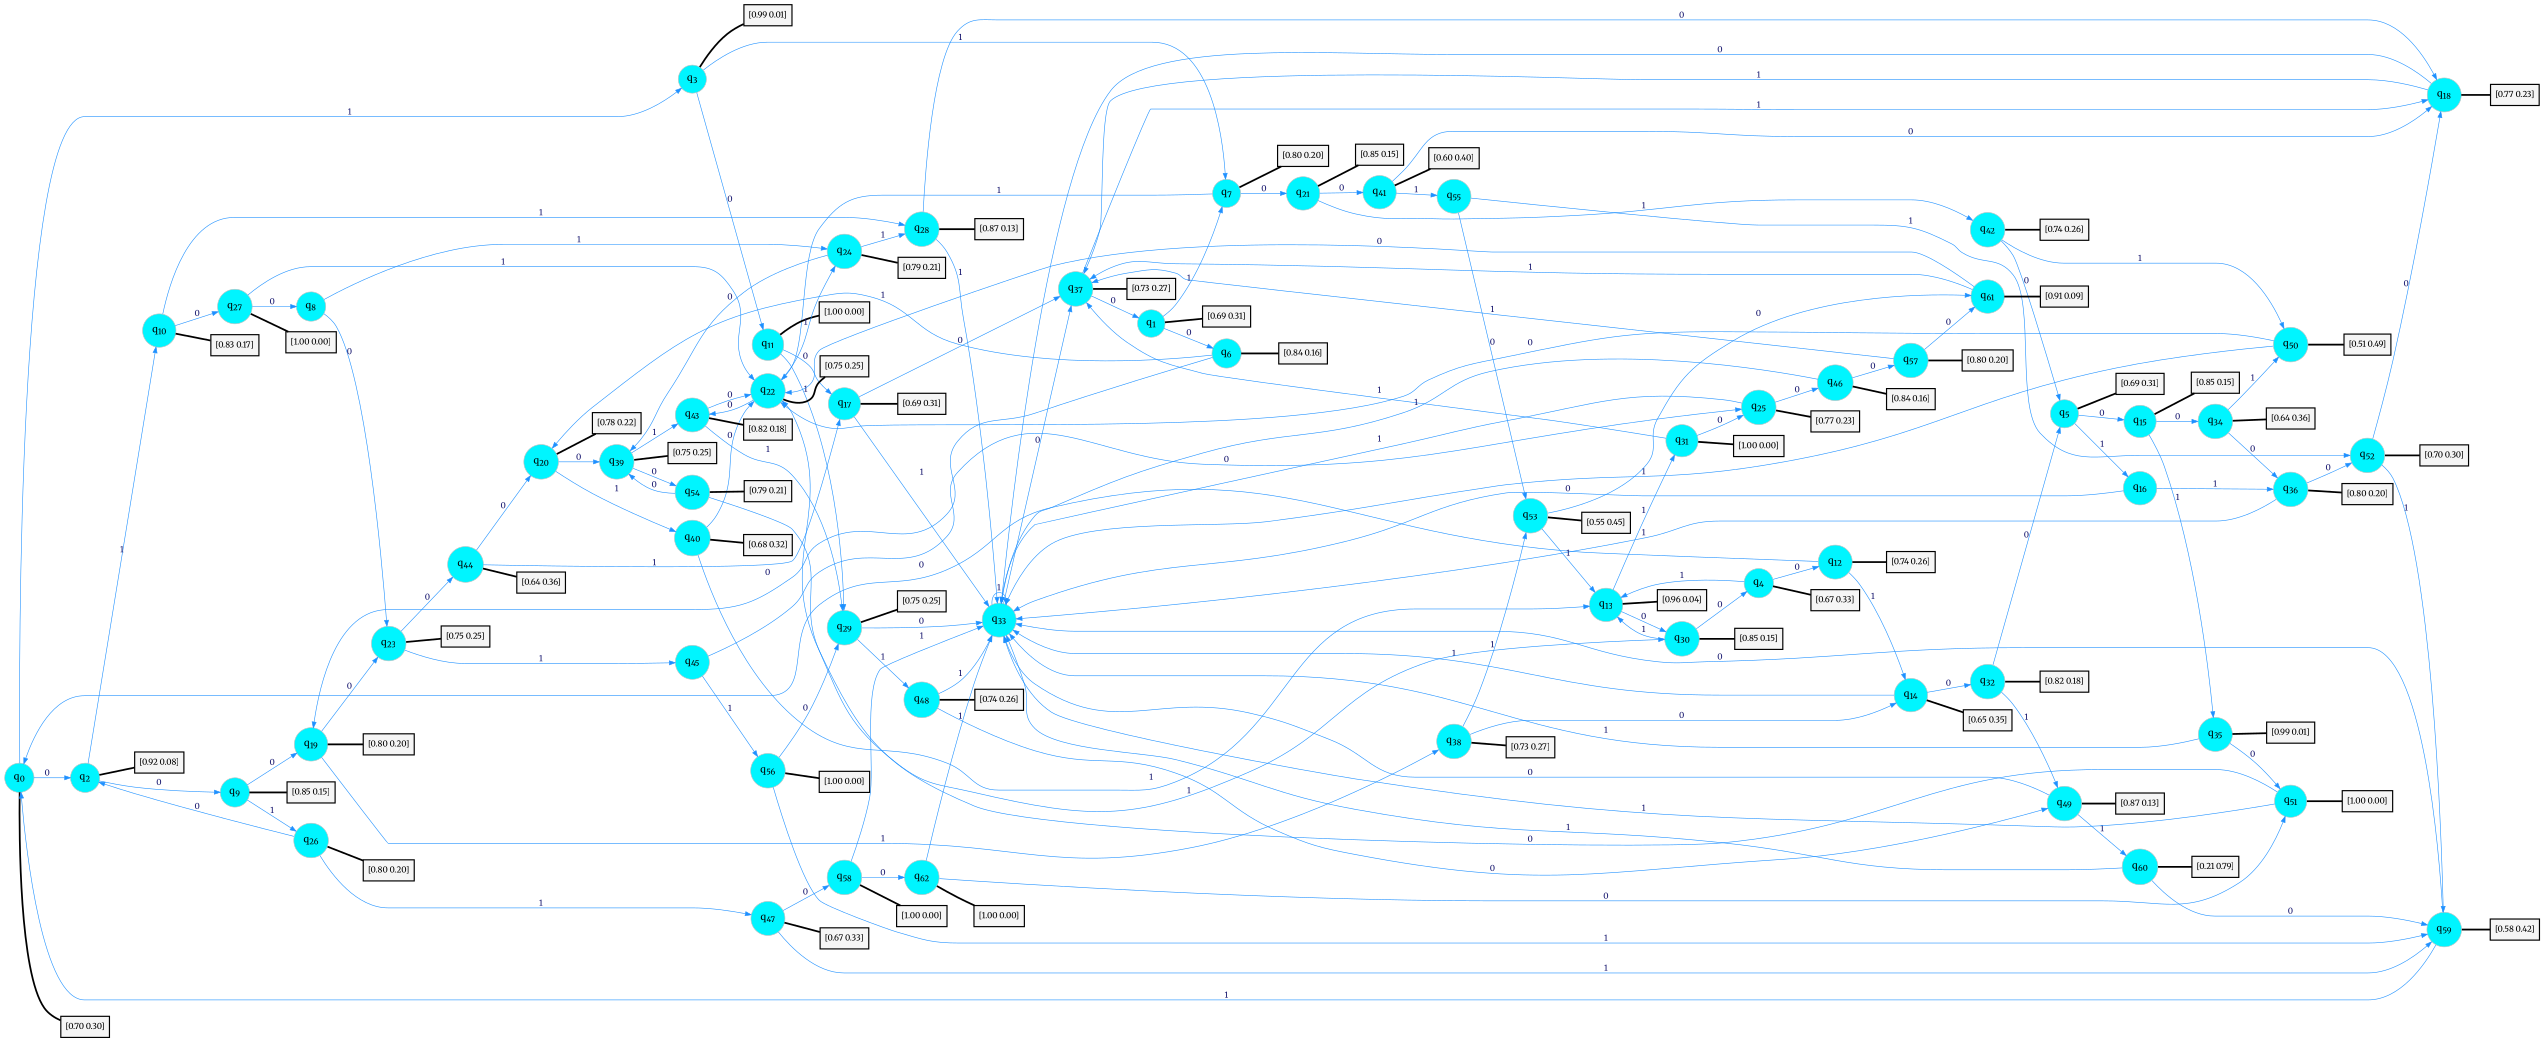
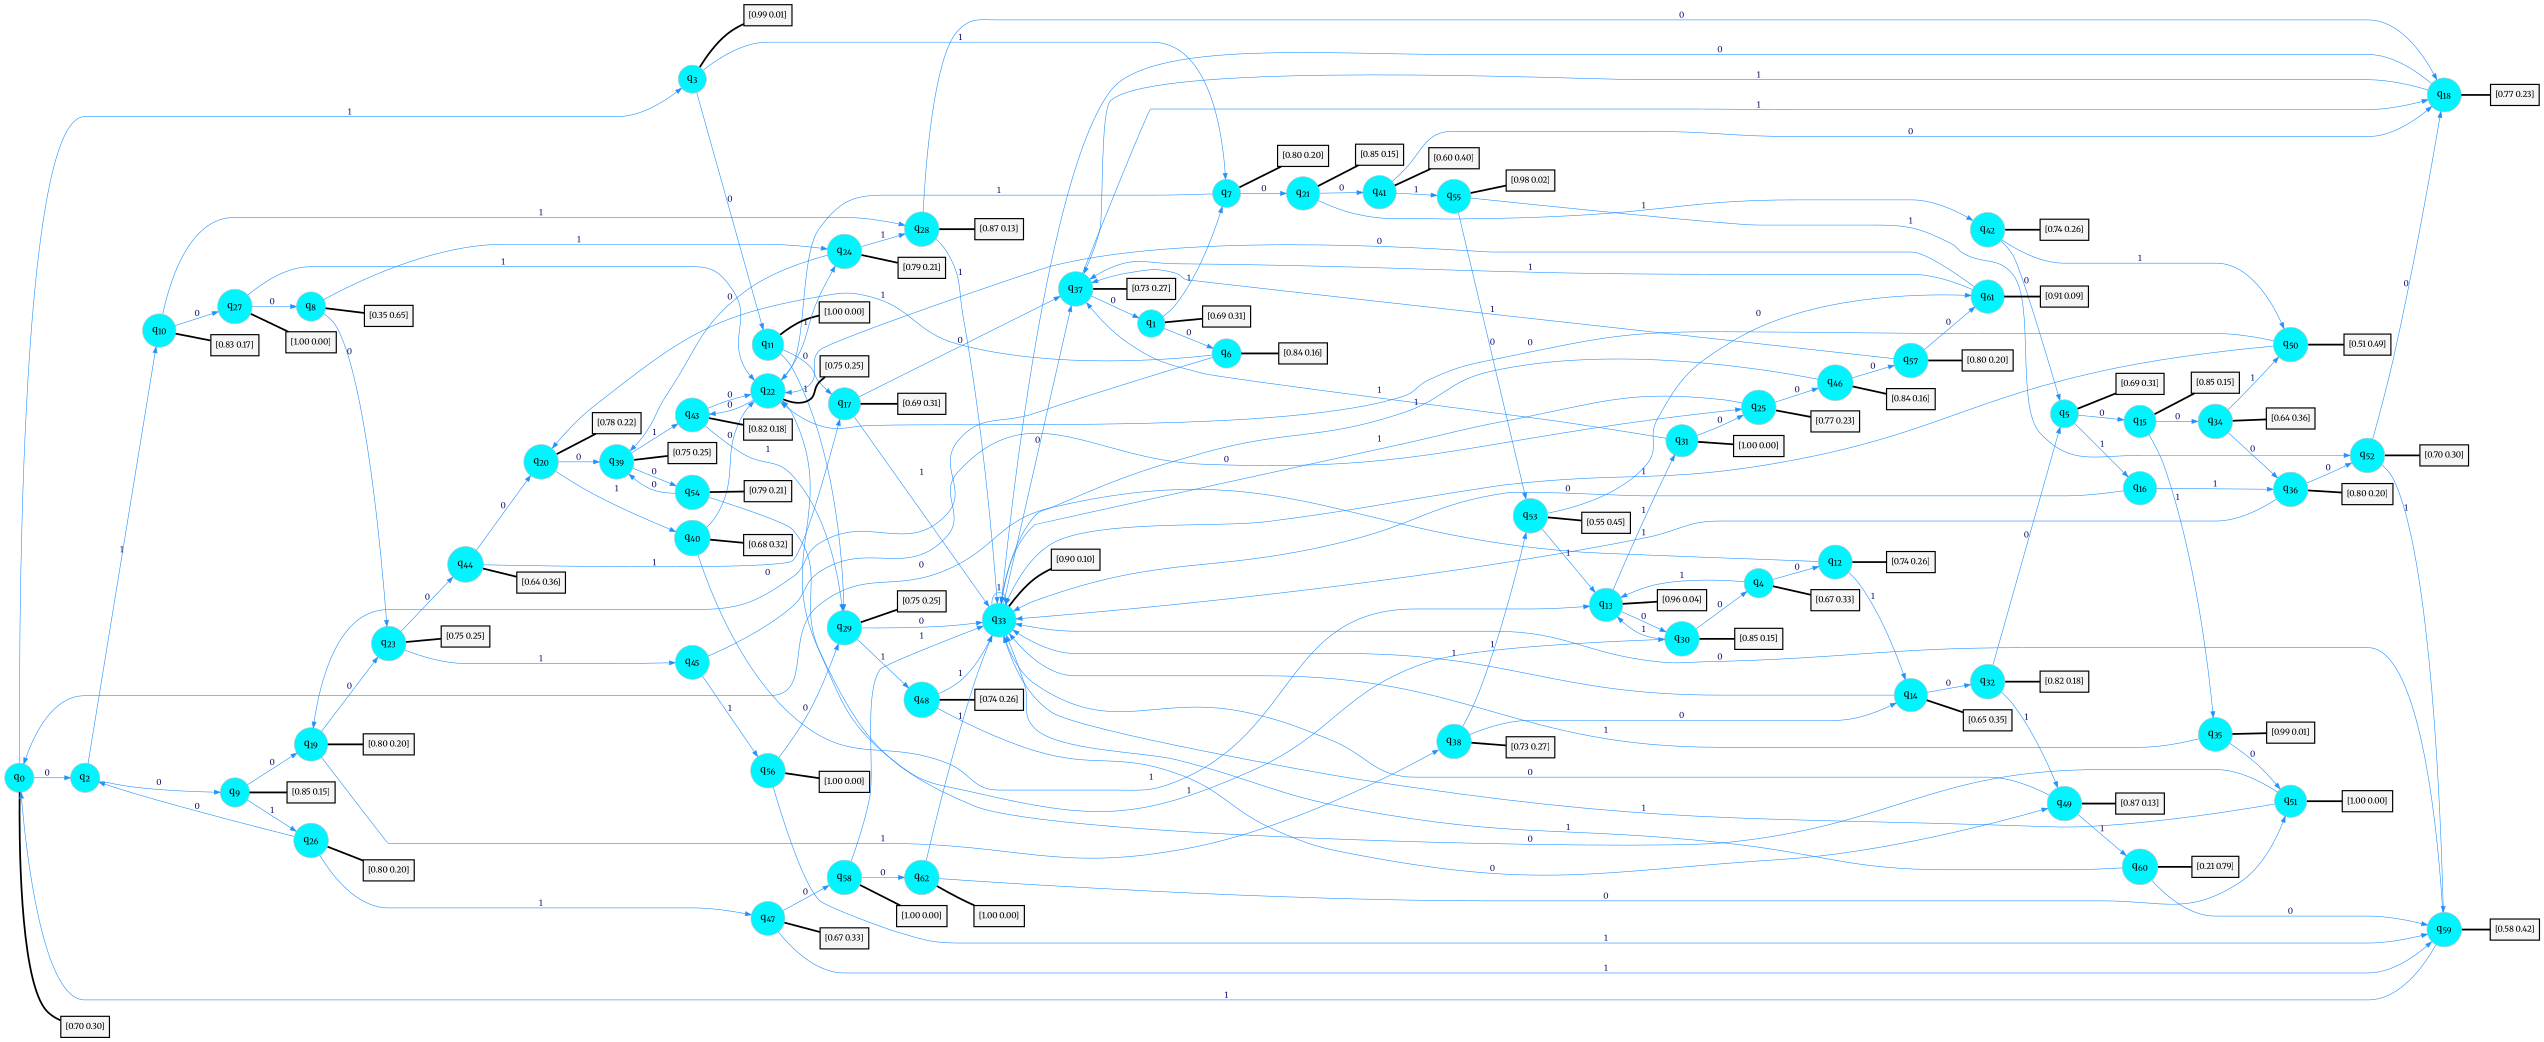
none -> (1530, 181)
none -> (389, 316)
none -> (1076, 560)
(159, 763) -> none
